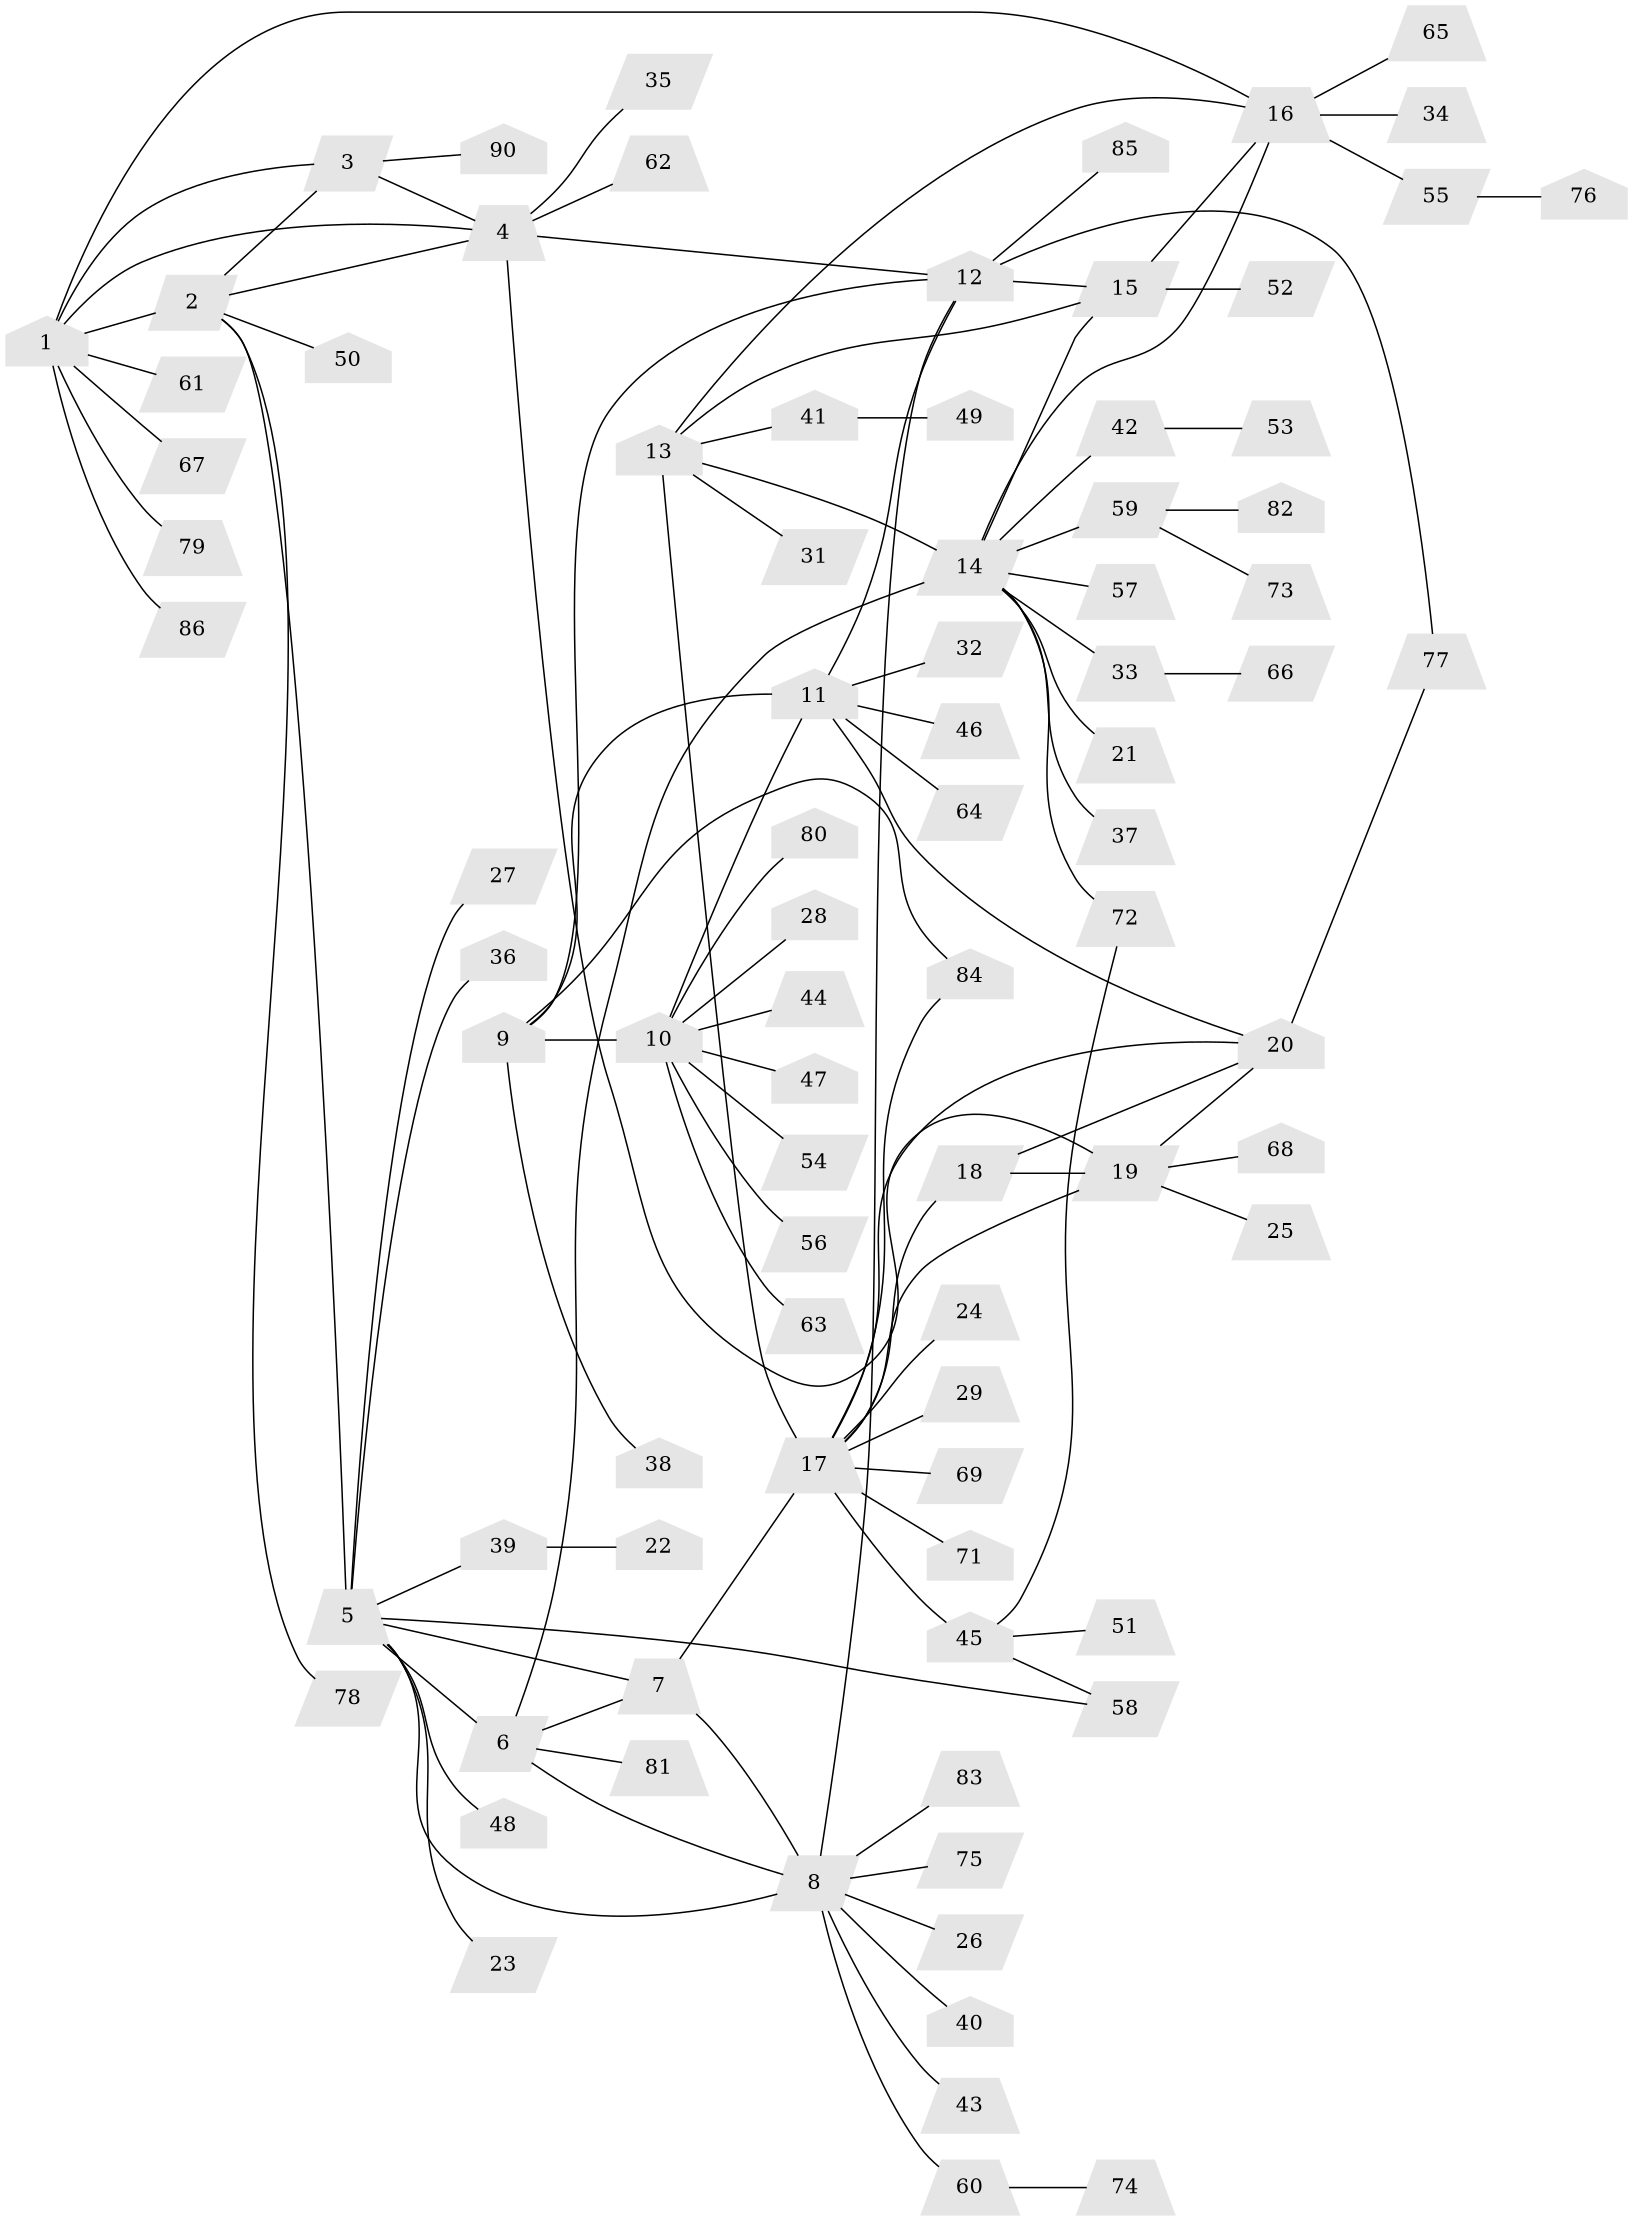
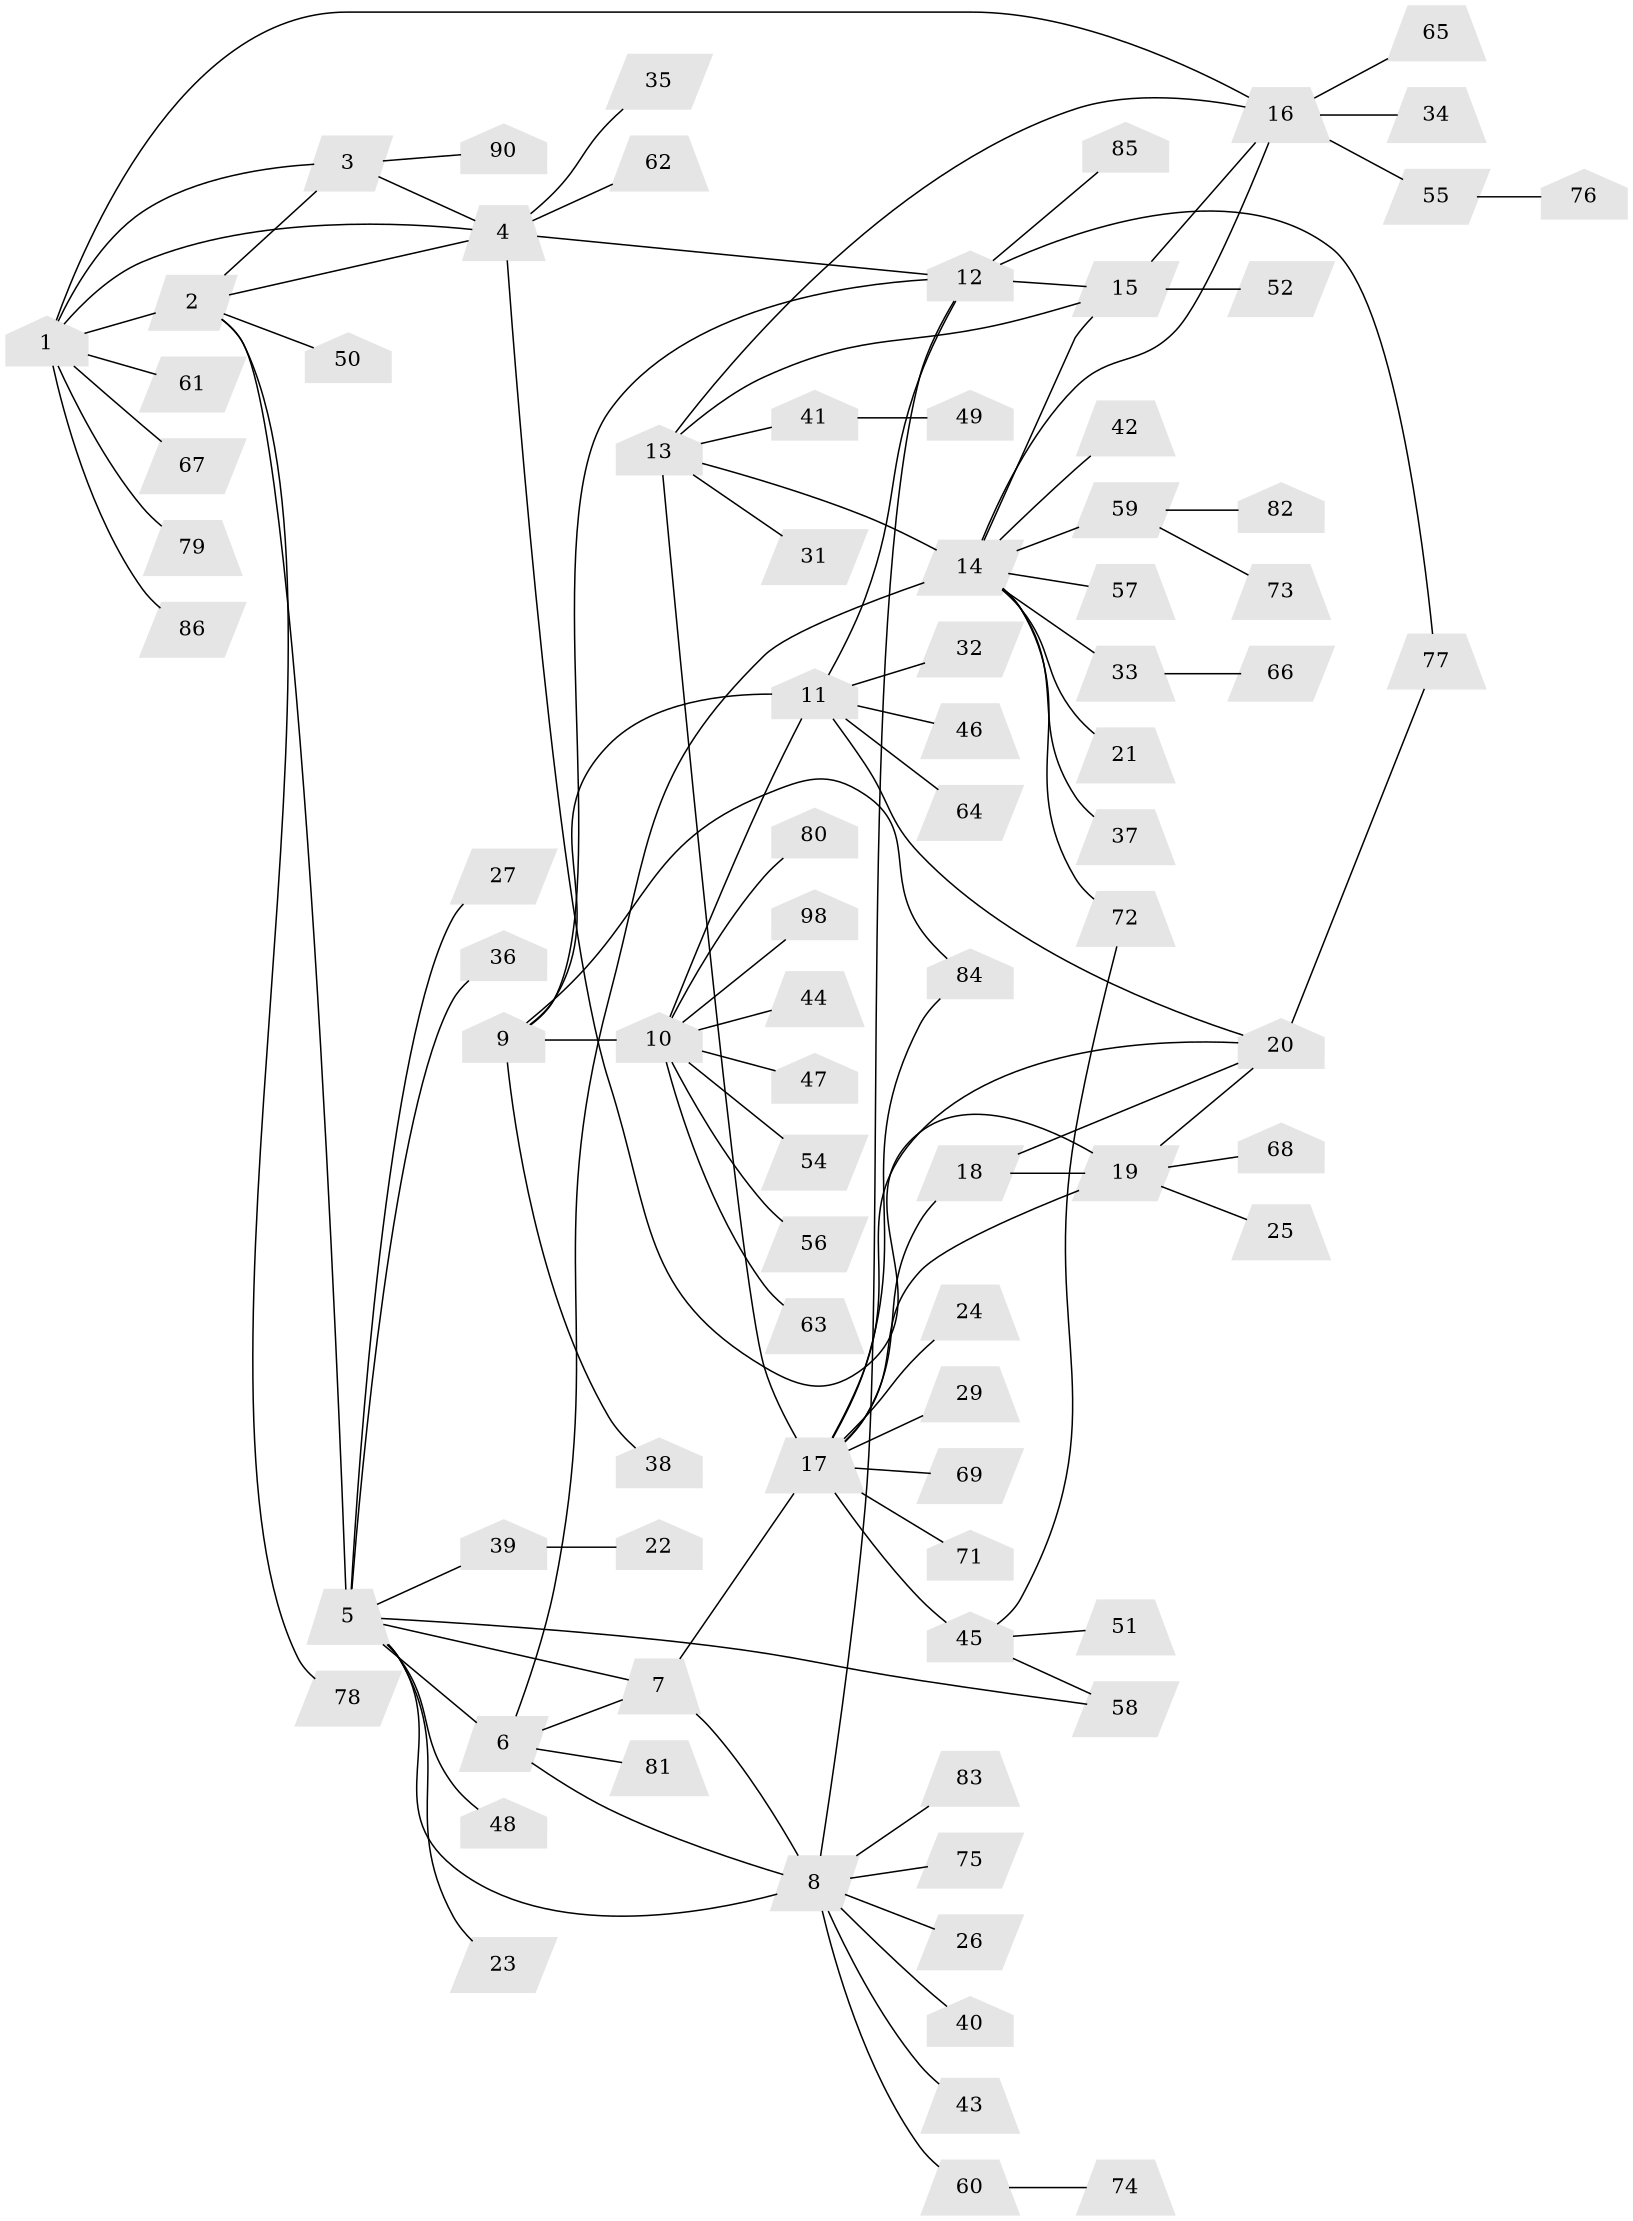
(1281, 428) -> none
(815, 917) -> (815, 917)
